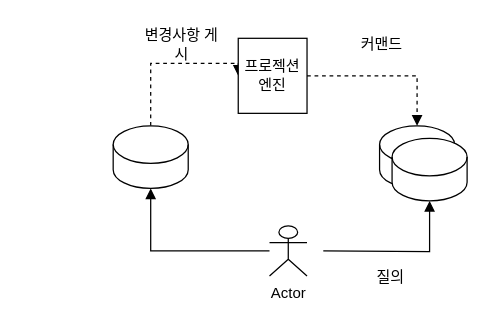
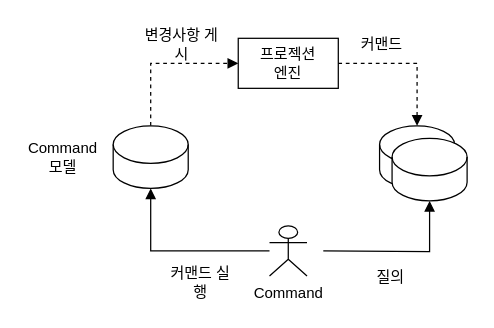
(273, 76) -> (288, 63)
none -> (63, 157)
none -> (201, 282)
(289, 293) -> (289, 293)
